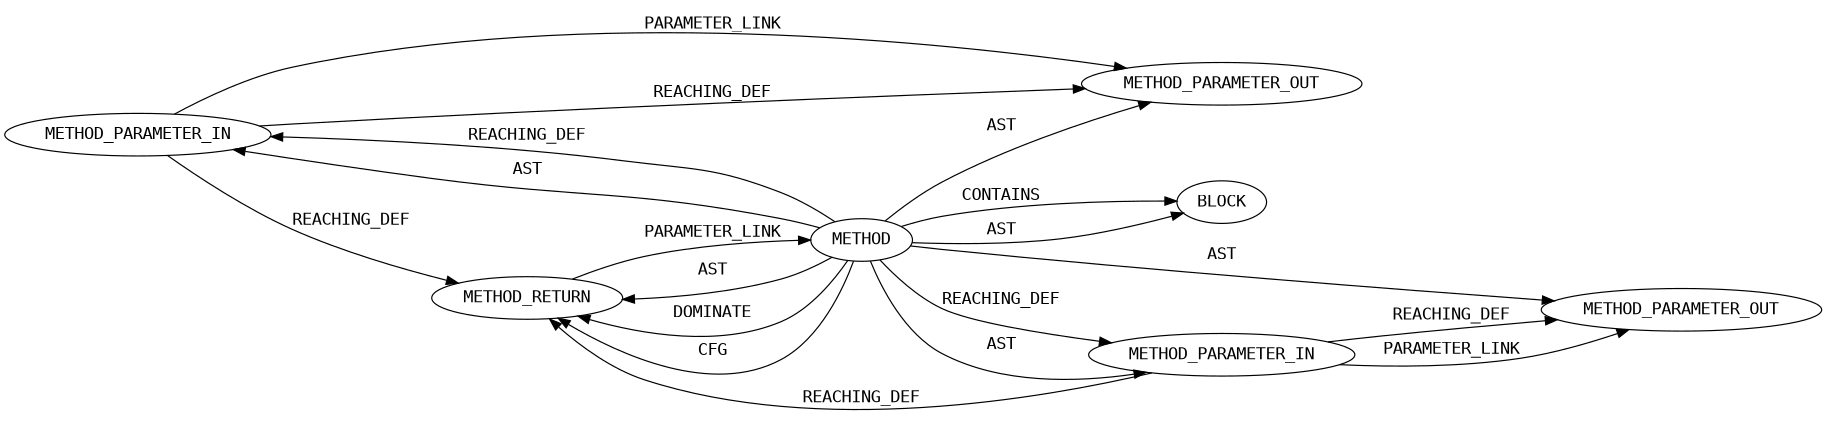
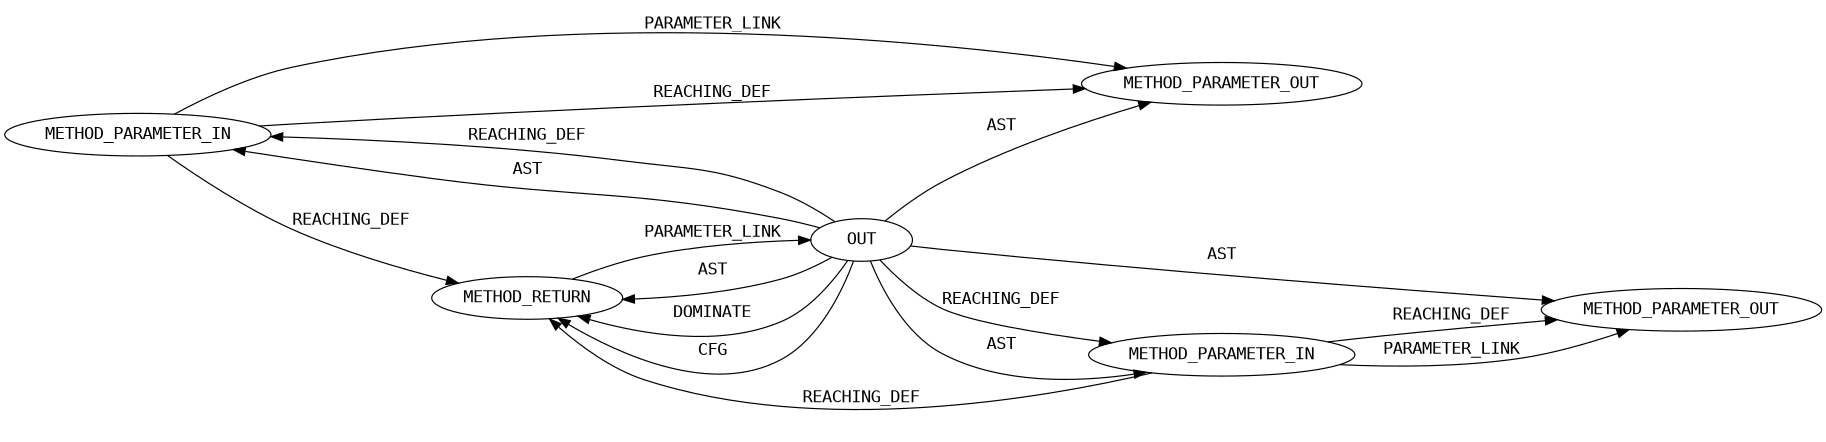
(1222, 202) -> none
(862, 240) -> (862, 240)
